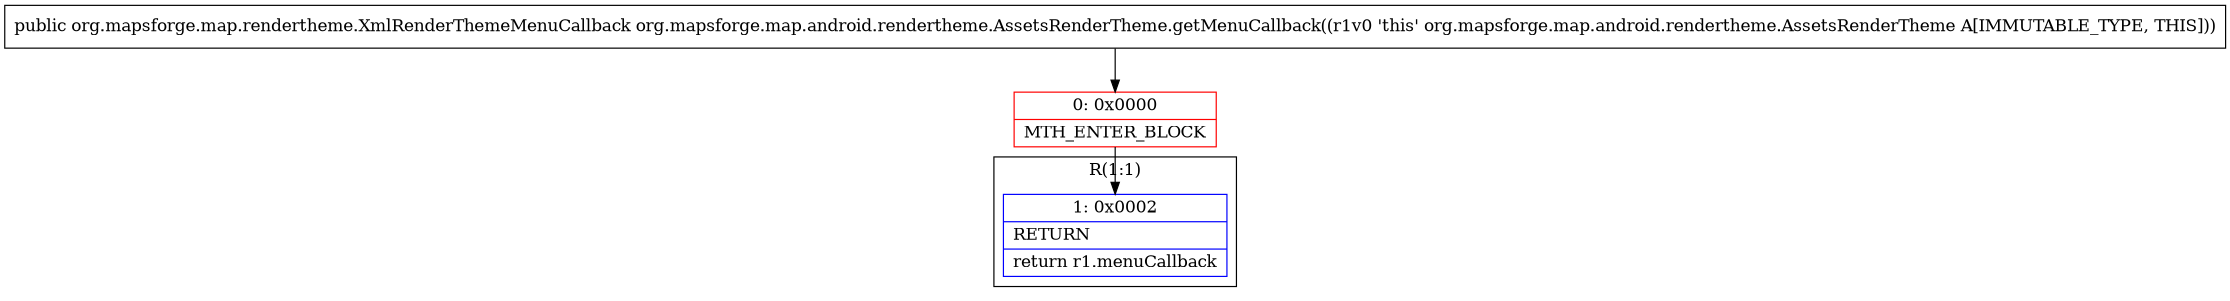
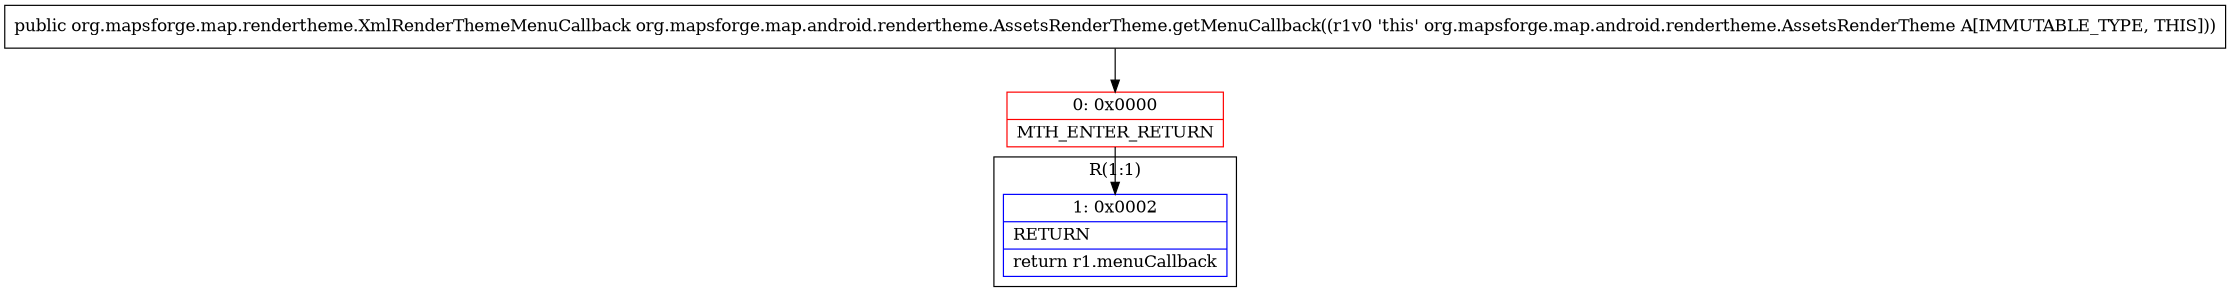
(1115, 133) -> (1115, 133)
